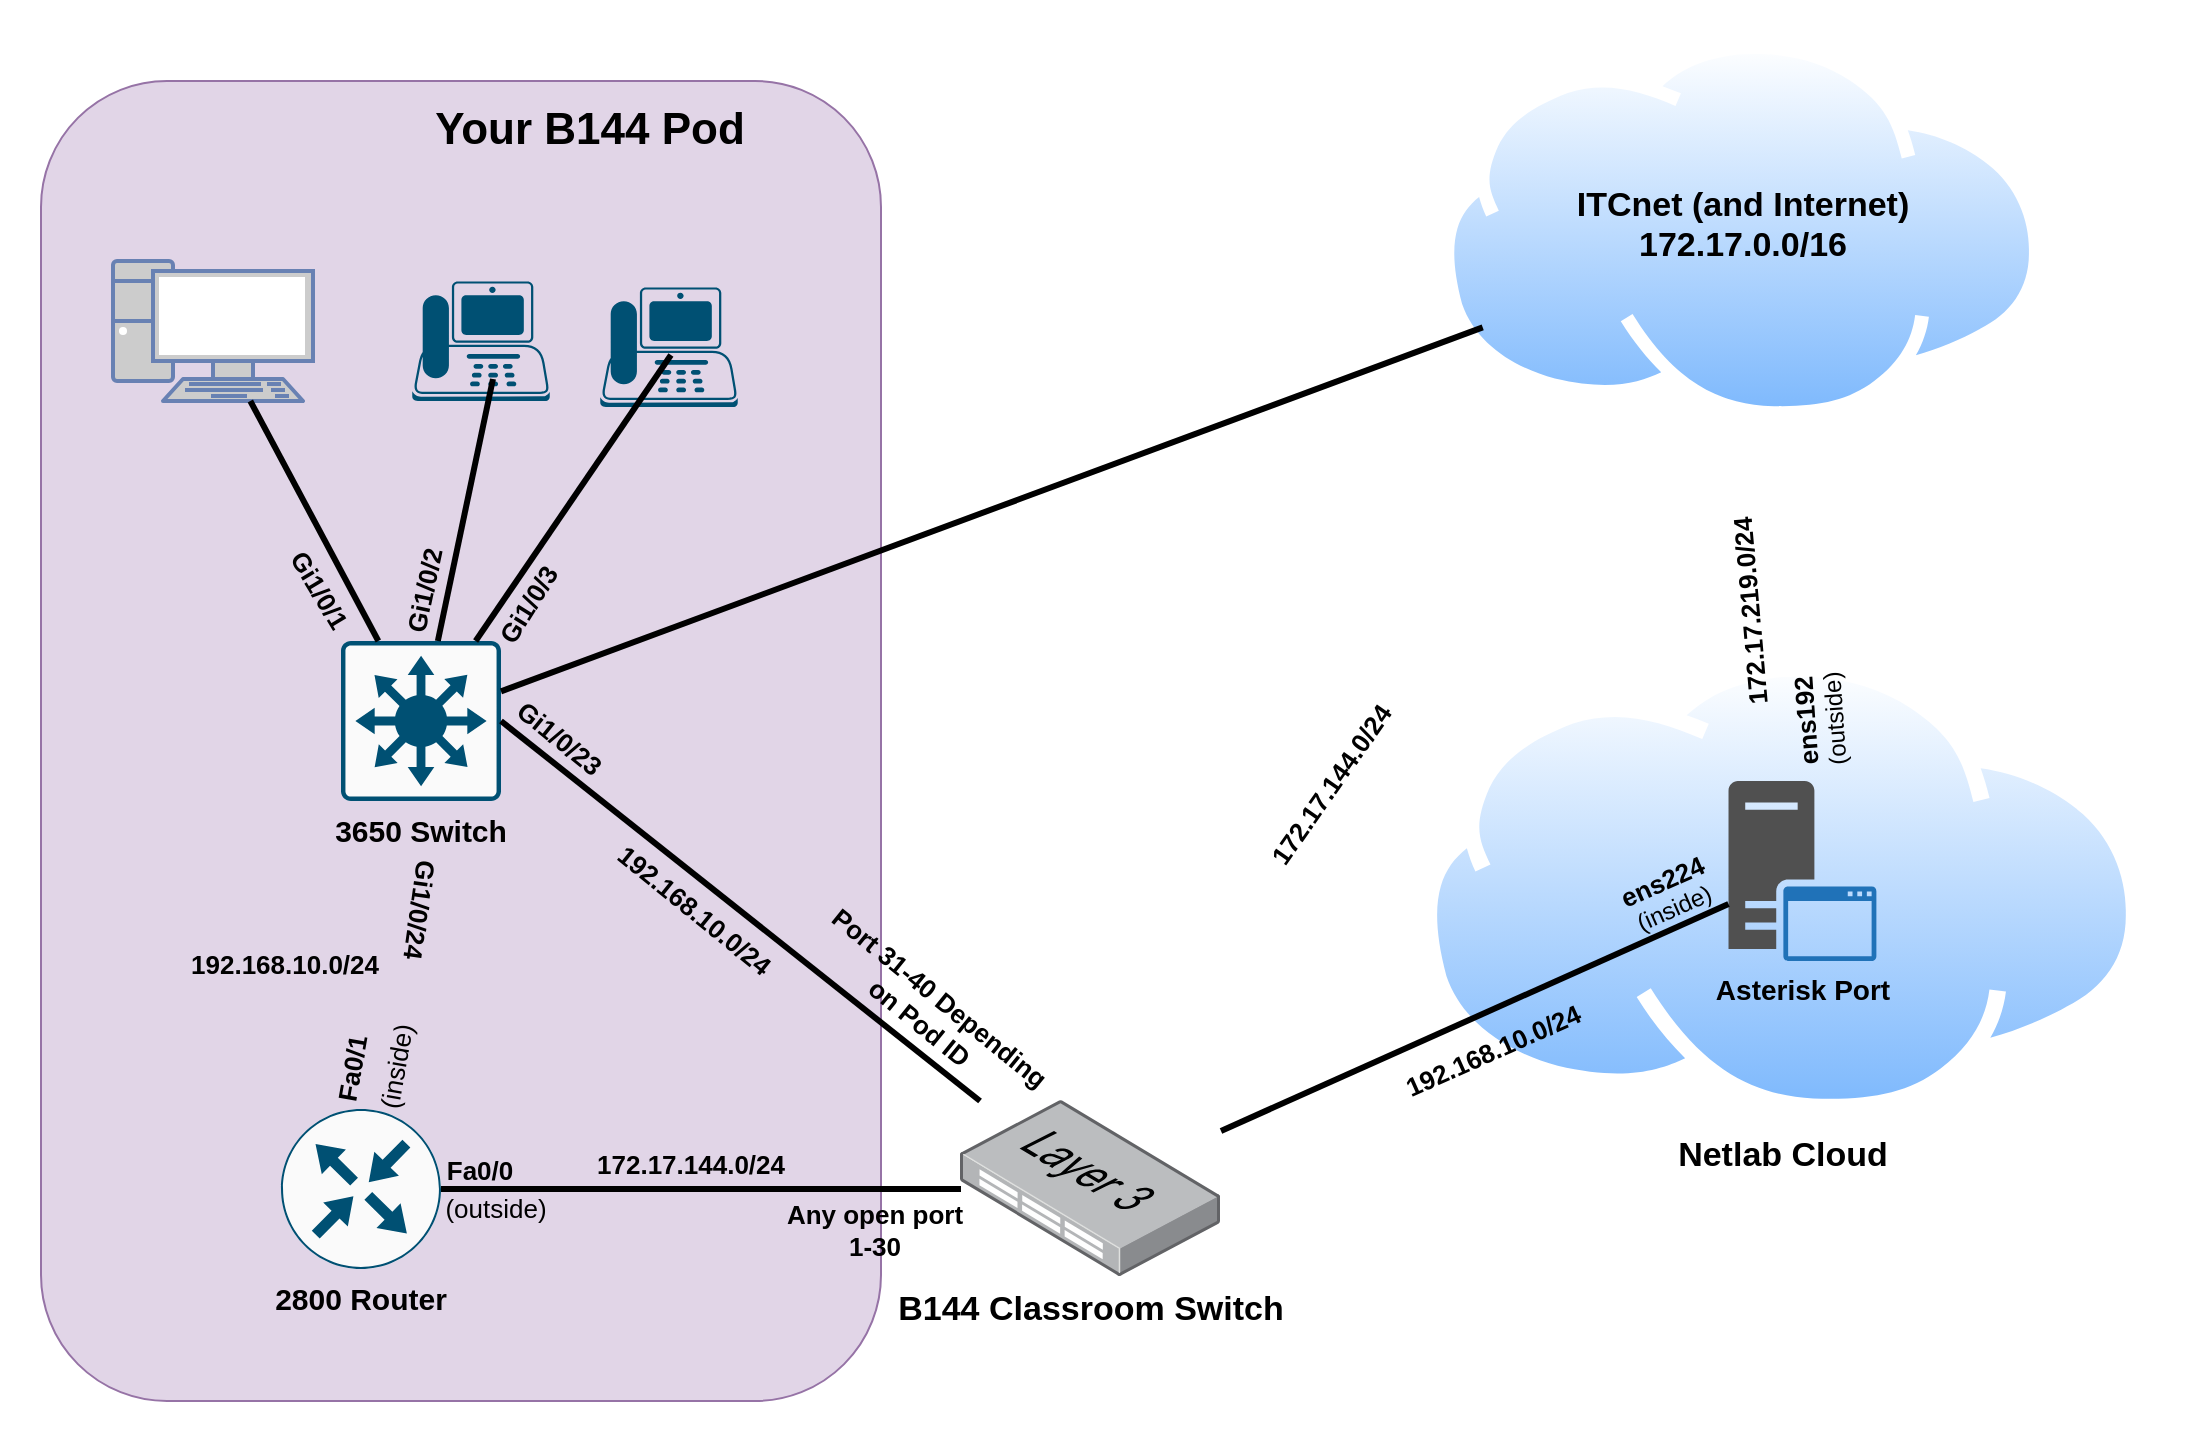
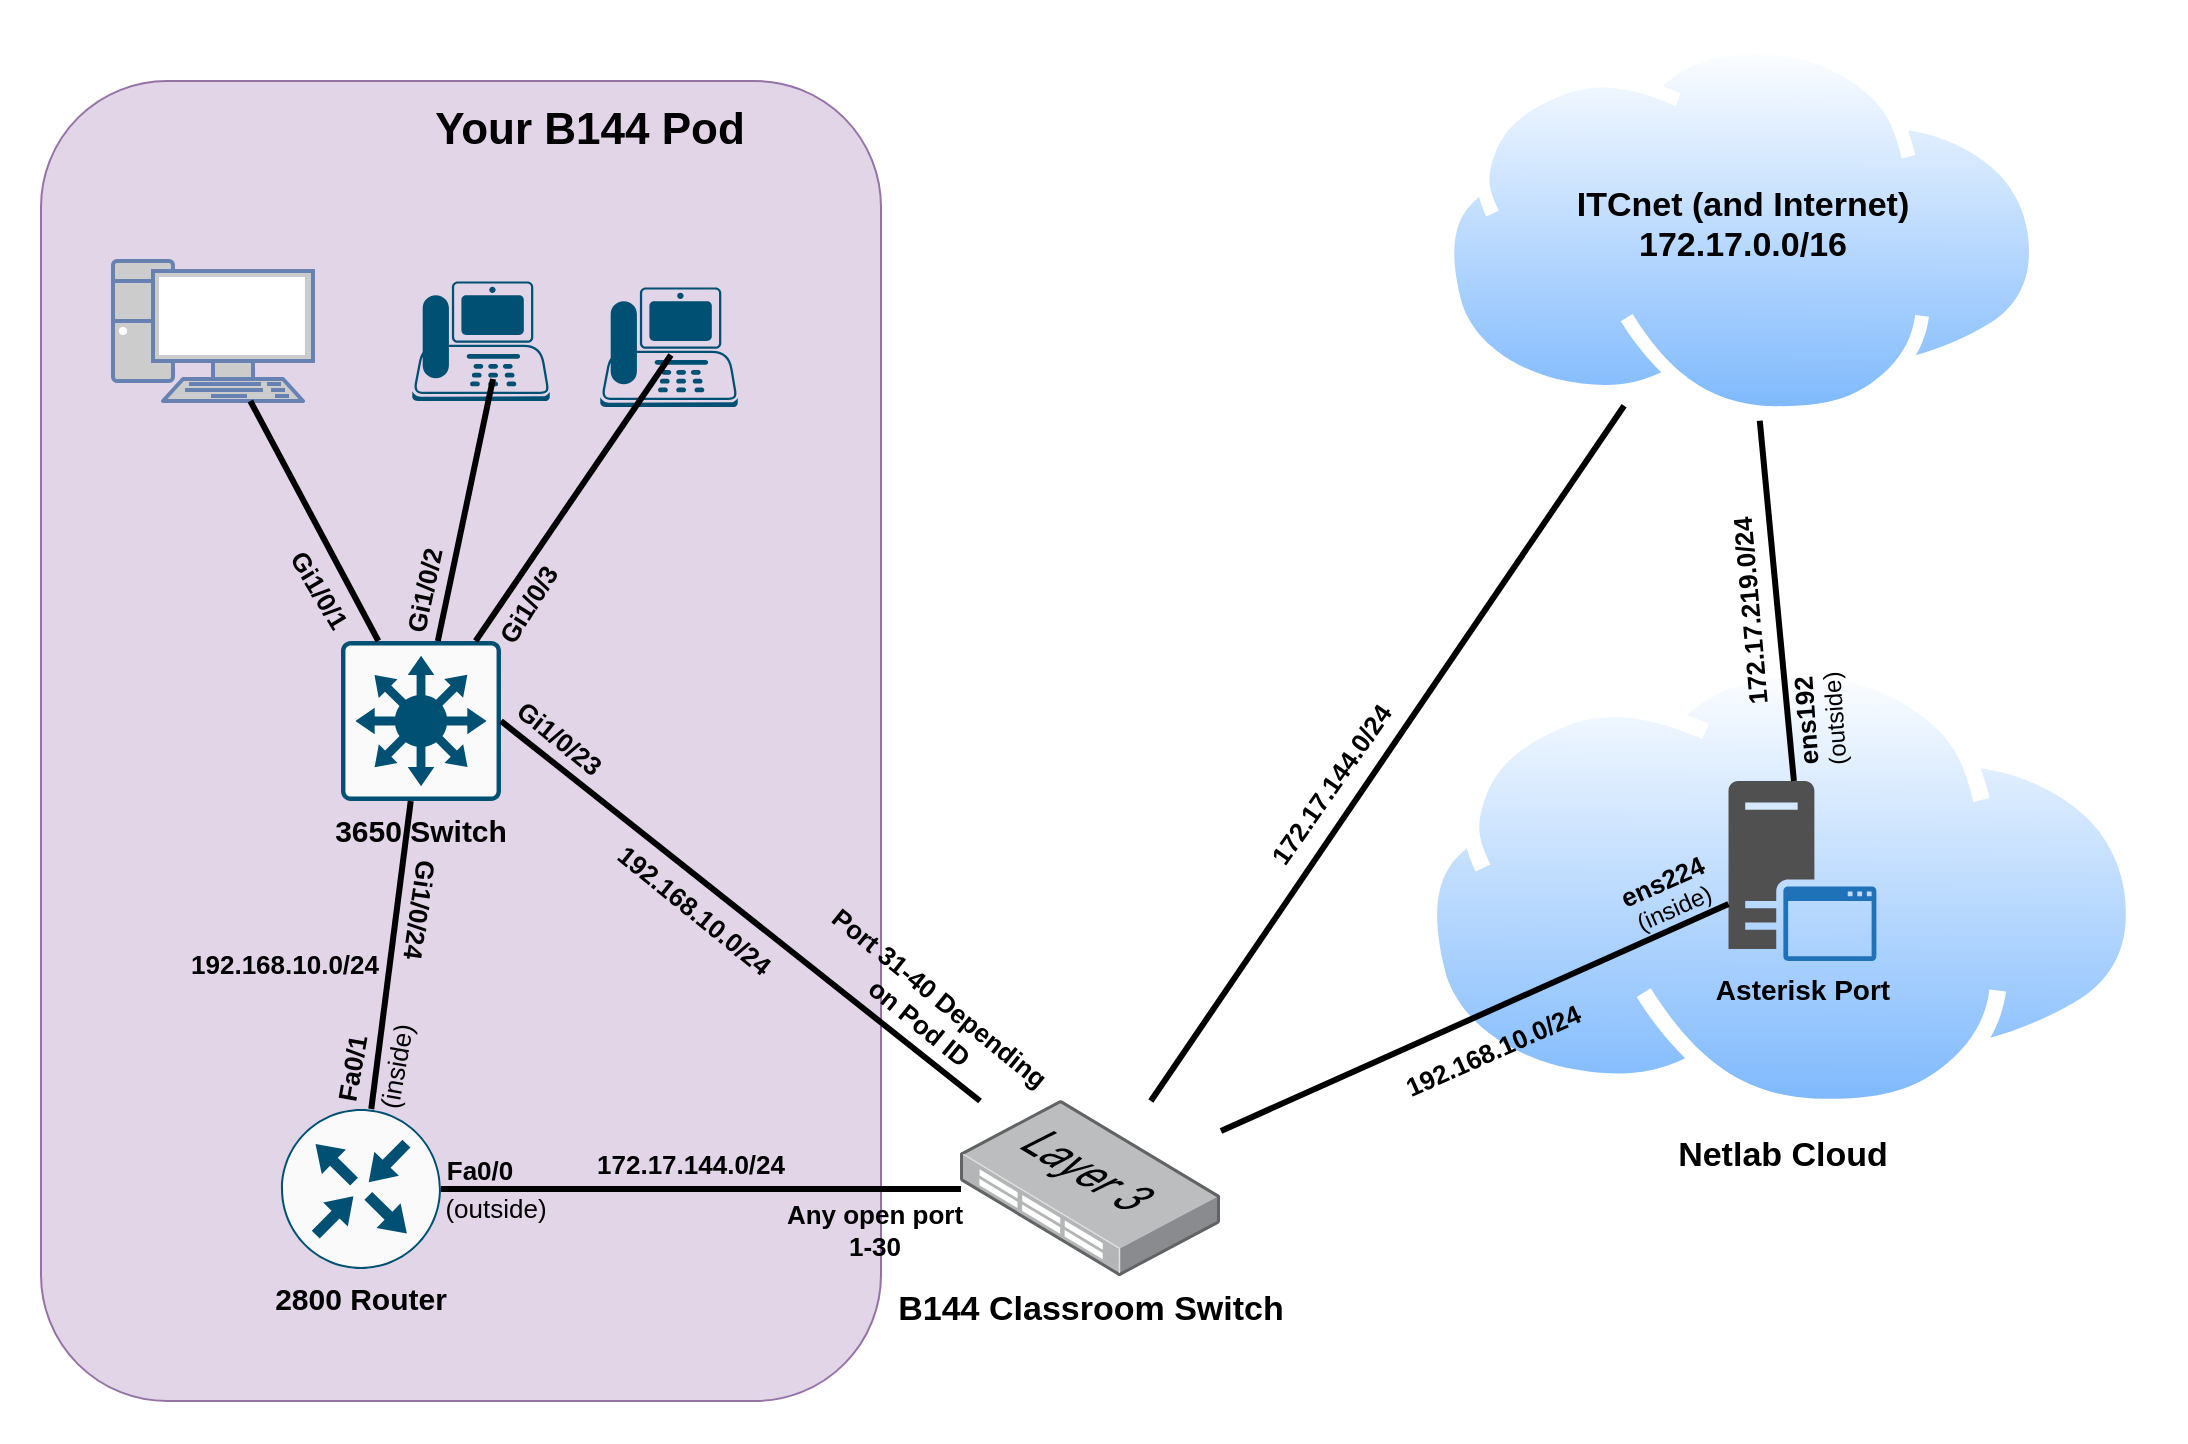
(992, 509) -> (1388, 753)
none -> (1777, 601)
none -> (391, 955)
